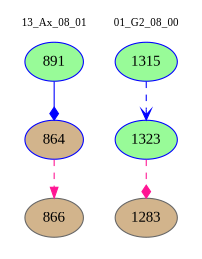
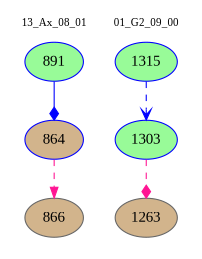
(147, 23) -> (147, 23)
(146, 140) -> (146, 140)
(146, 218) -> (146, 218)
